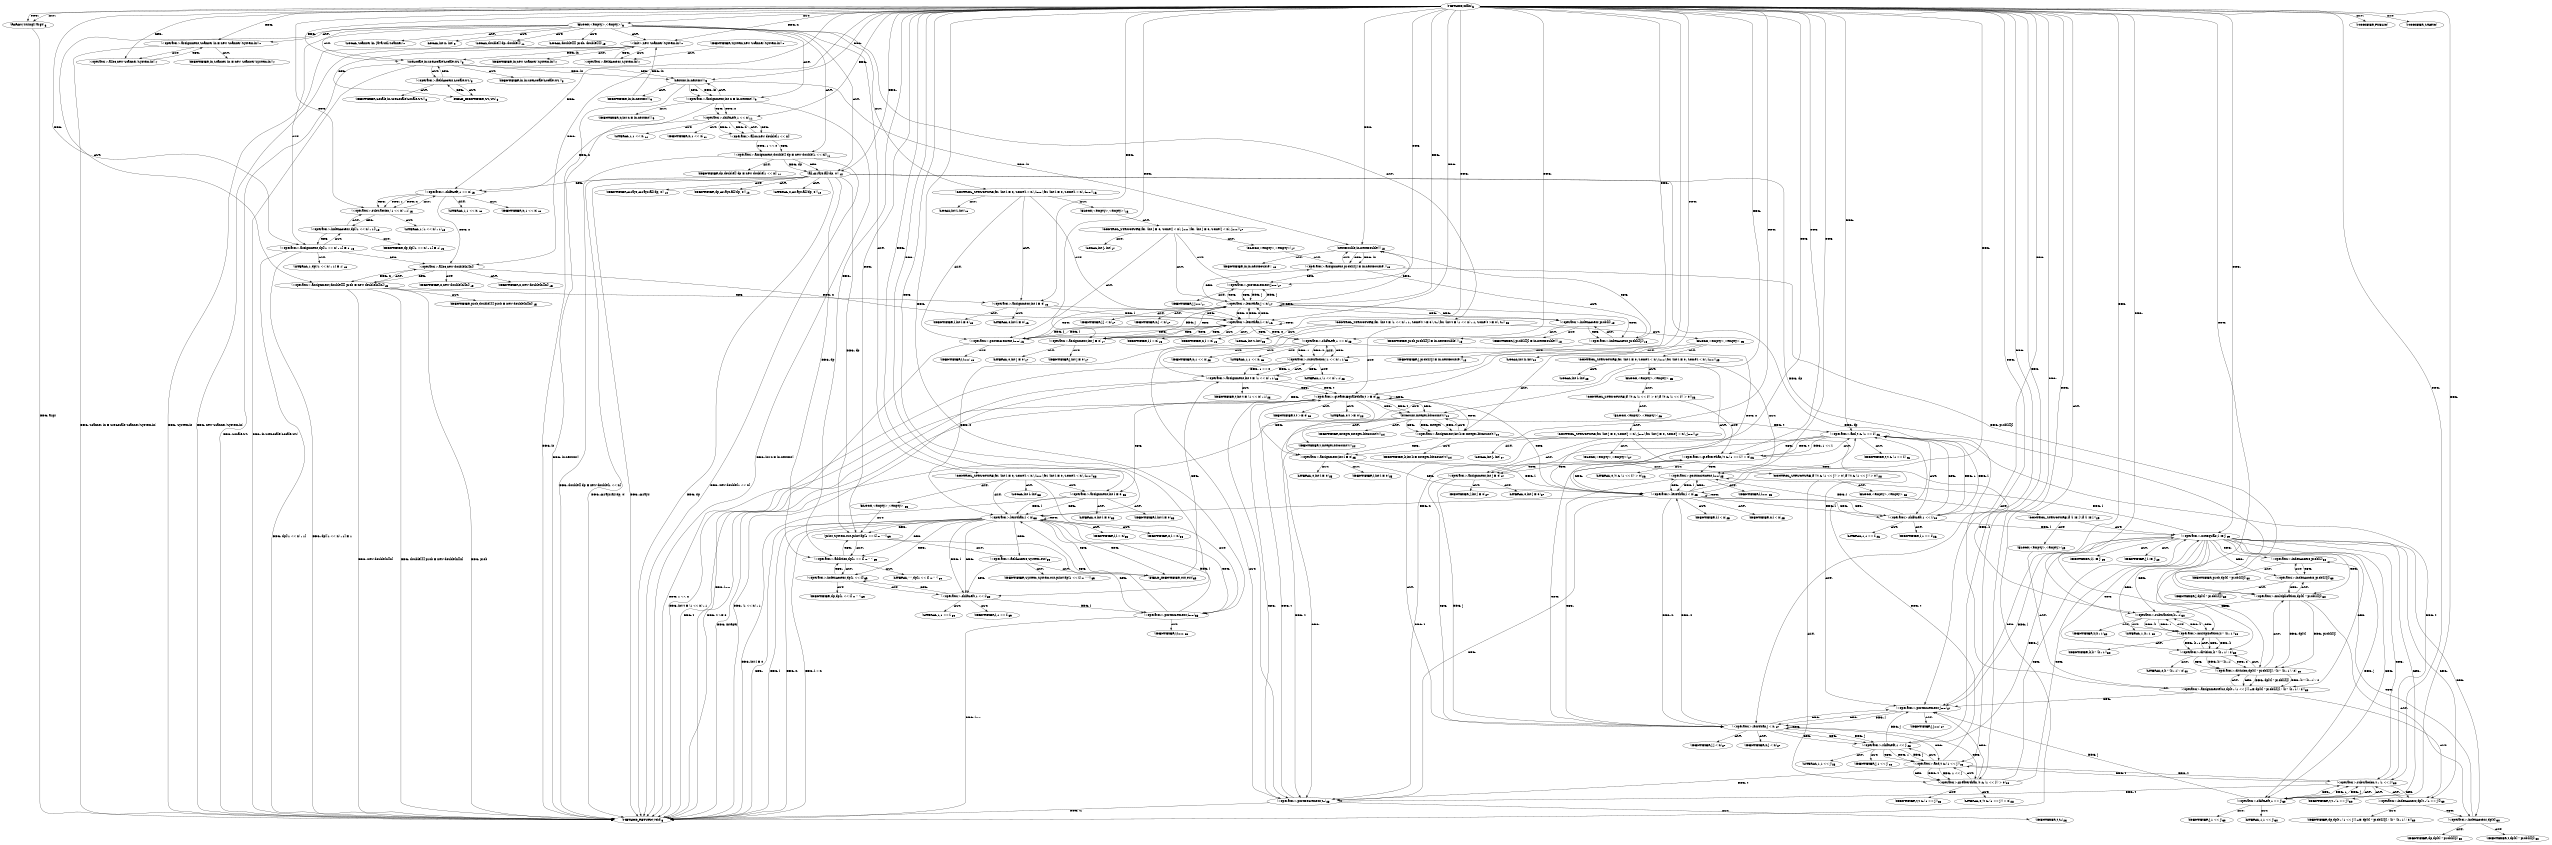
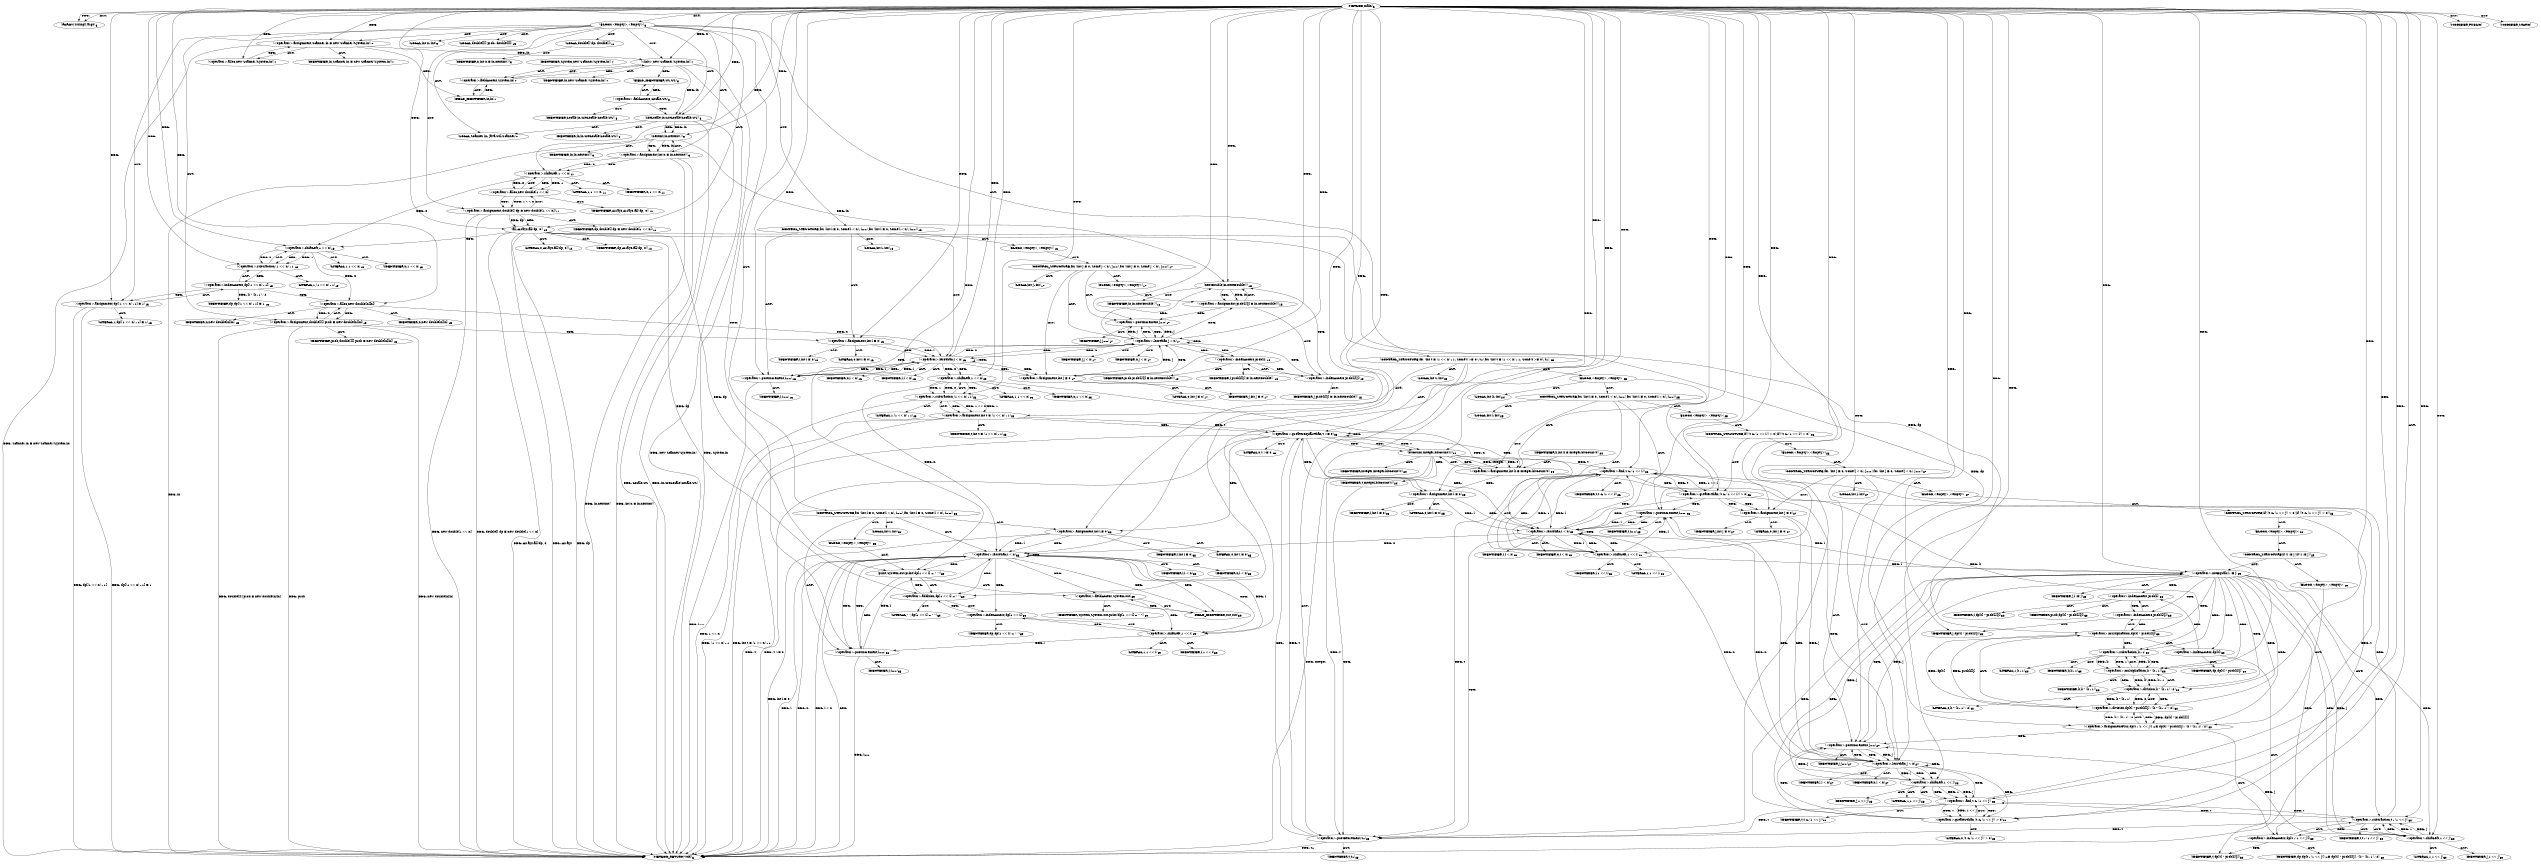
(2118, 46) -> (1964, 62)
(431, 71) -> (582, 127)
(648, 76) -> (504, 54)
none -> (475, 99)
(663, 106) -> (538, 53)
(738, 183) -> (570, 202)
none -> (535, 203)
(387, 239) -> (253, 295)
(381, 258) -> (292, 295)
(1921, 400) -> none
(1292, 416) -> none
(118, 425) -> (37, 444)
(1357, 425) -> (1440, 462)
(1438, 445) -> (1541, 462)
(1809, 454) -> none
(1190, 476) -> (1165, 610)
(1621, 476) -> none
(2087, 560) -> none
none -> (1979, 615)
(2431, 615) -> (2381, 653)
(40, 704) -> none
(1947, 792) -> (1887, 811)
(2442, 810) -> (2250, 848)
